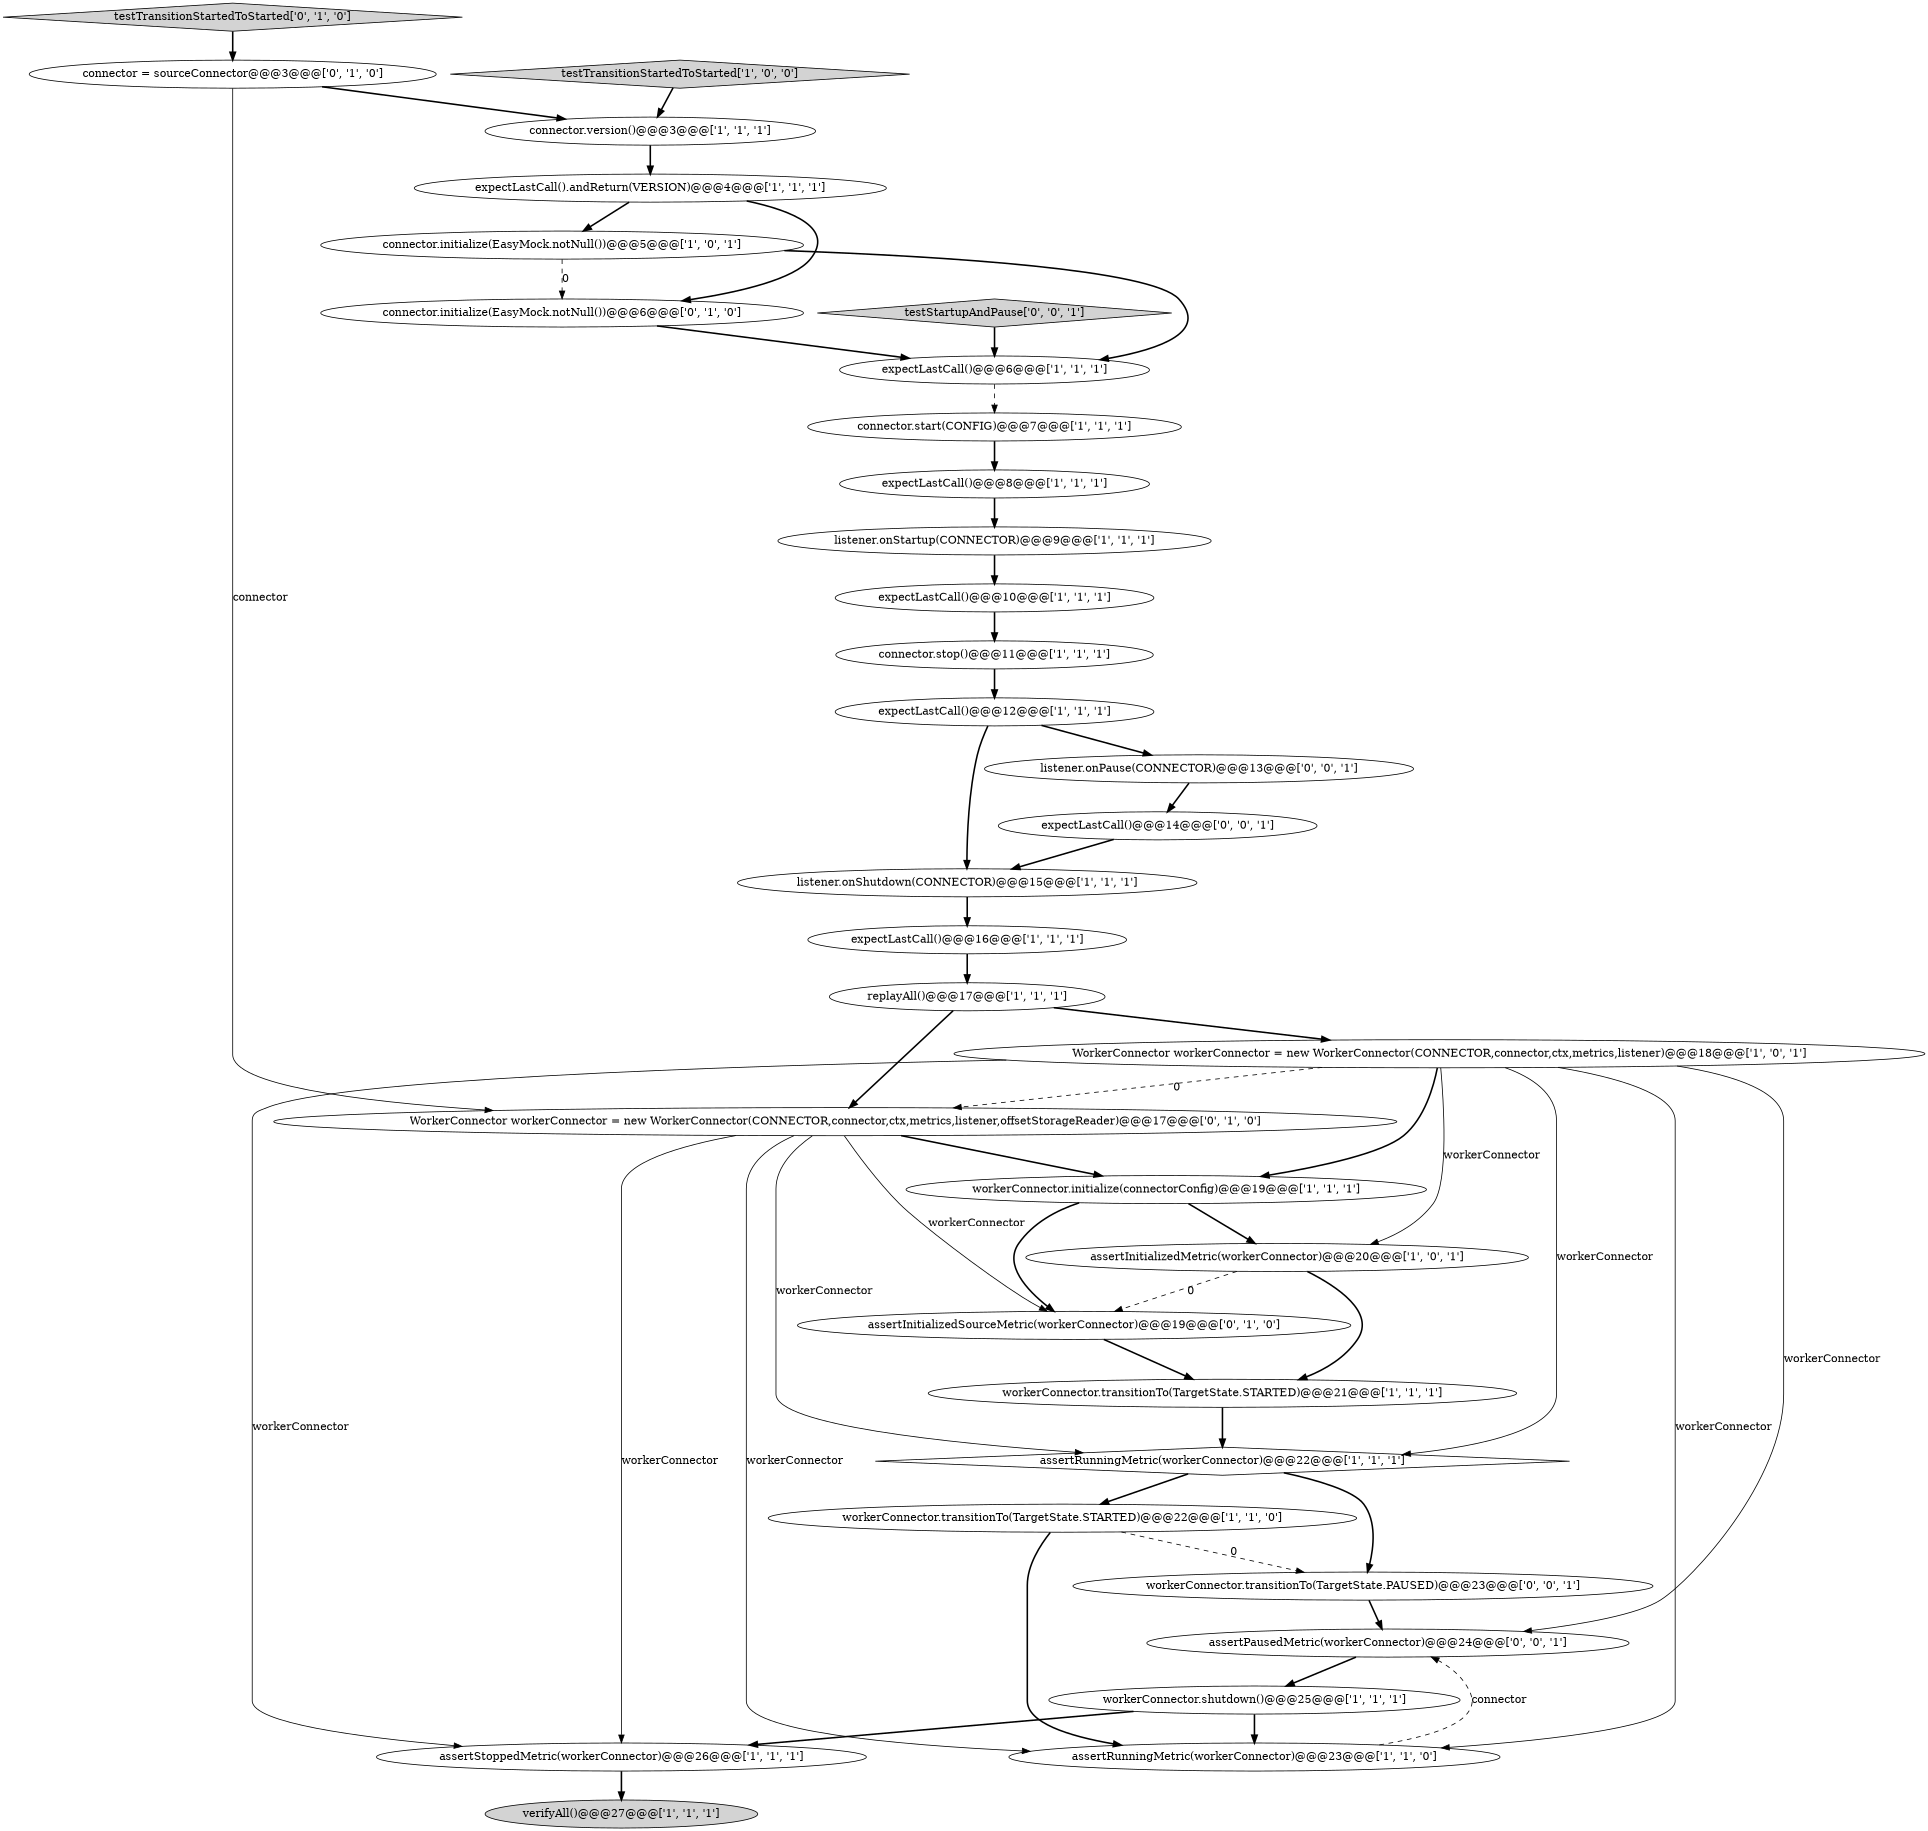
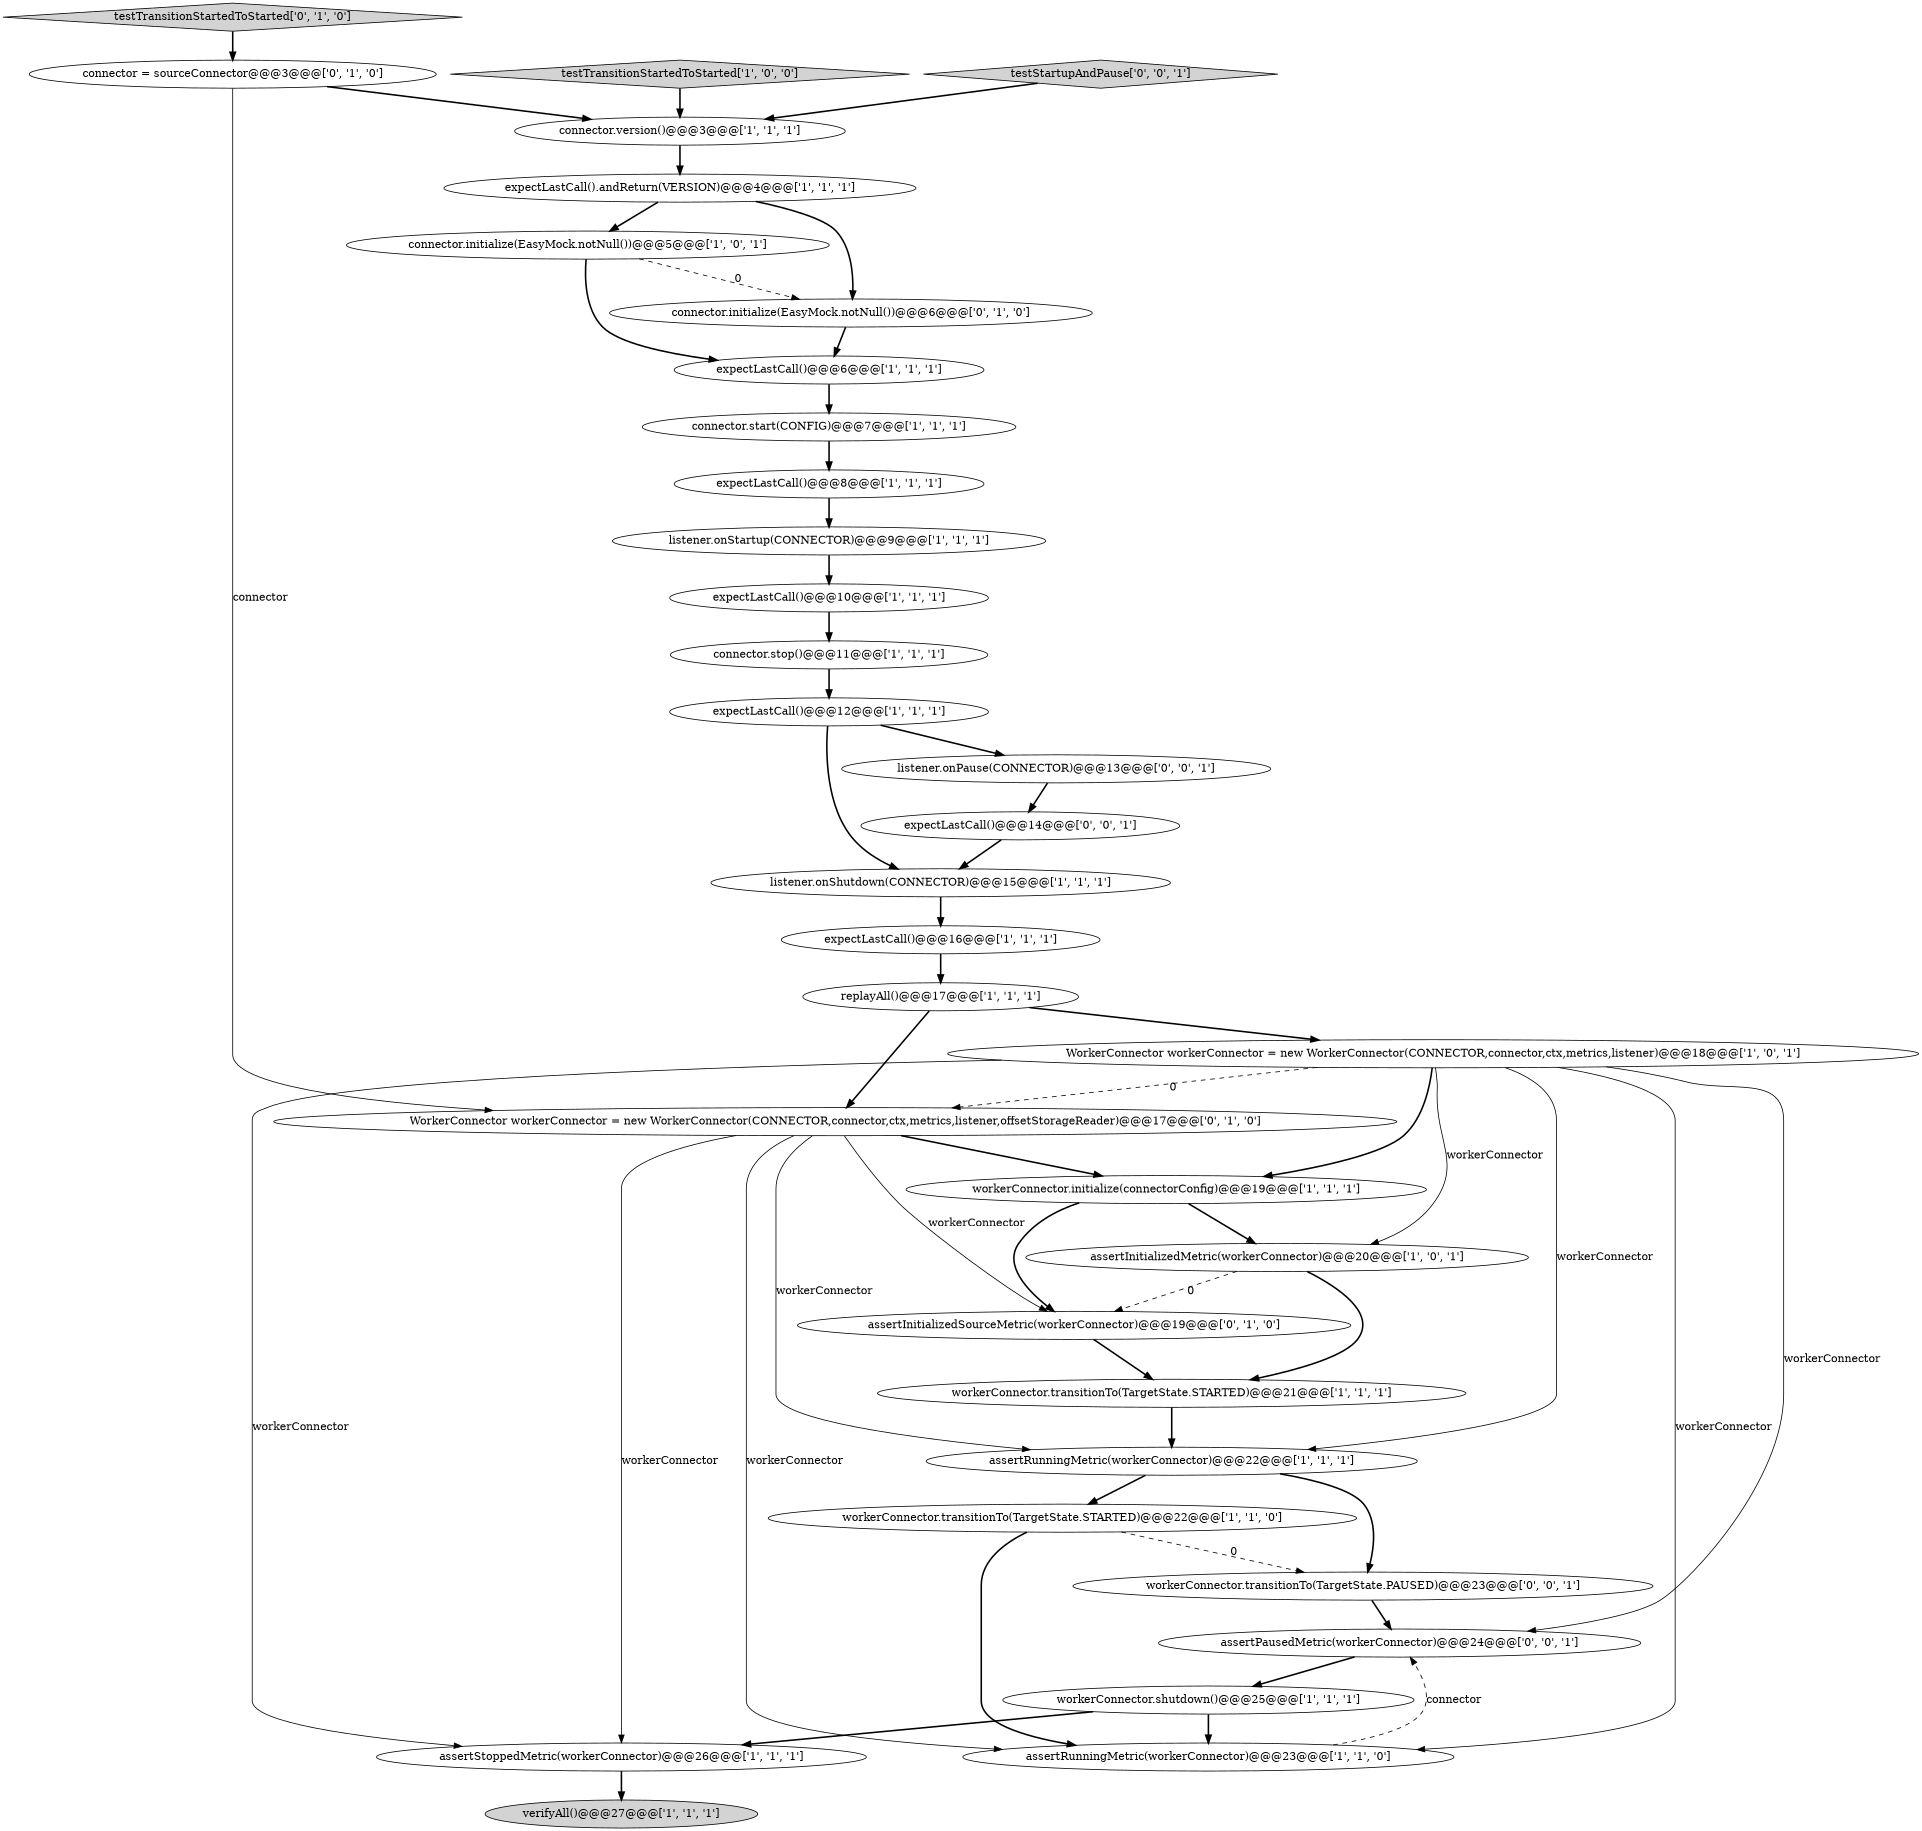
(995, 338) -> (906, 101)
(995, 395) -> (829, 395)
(1222, 1461) -> (1172, 1461)
